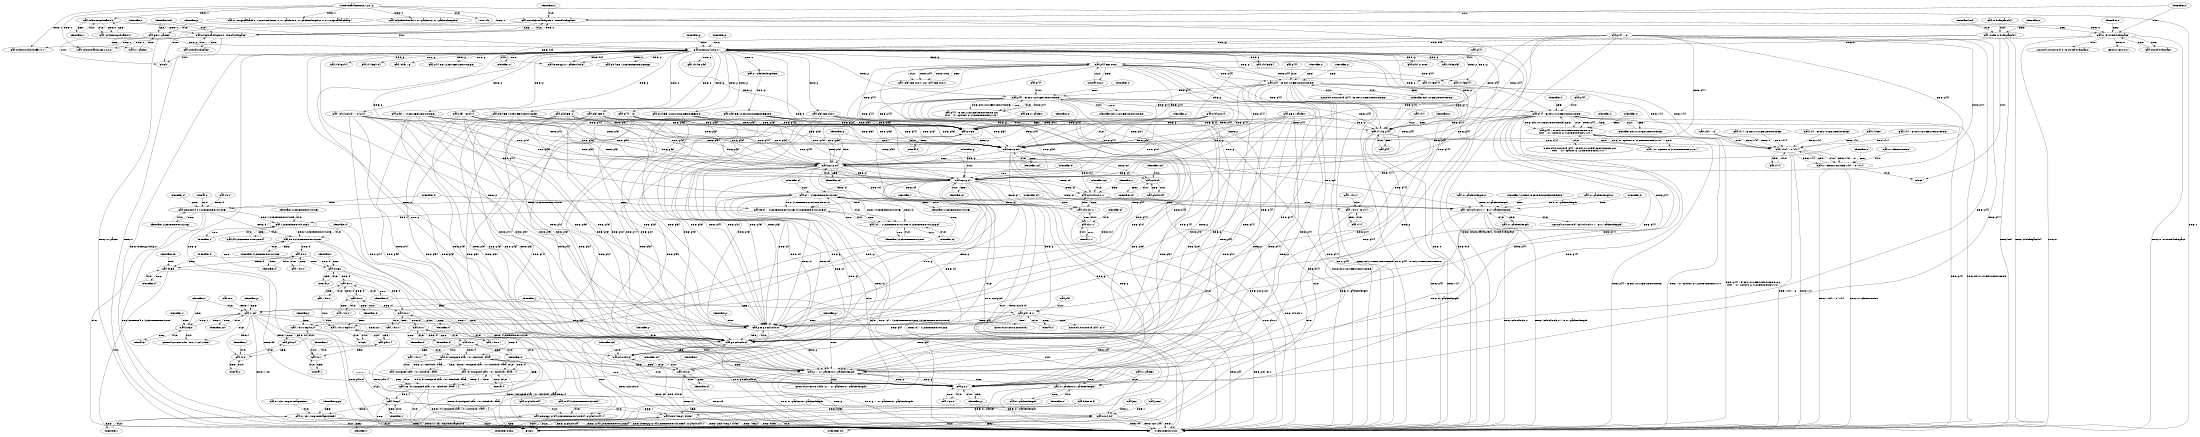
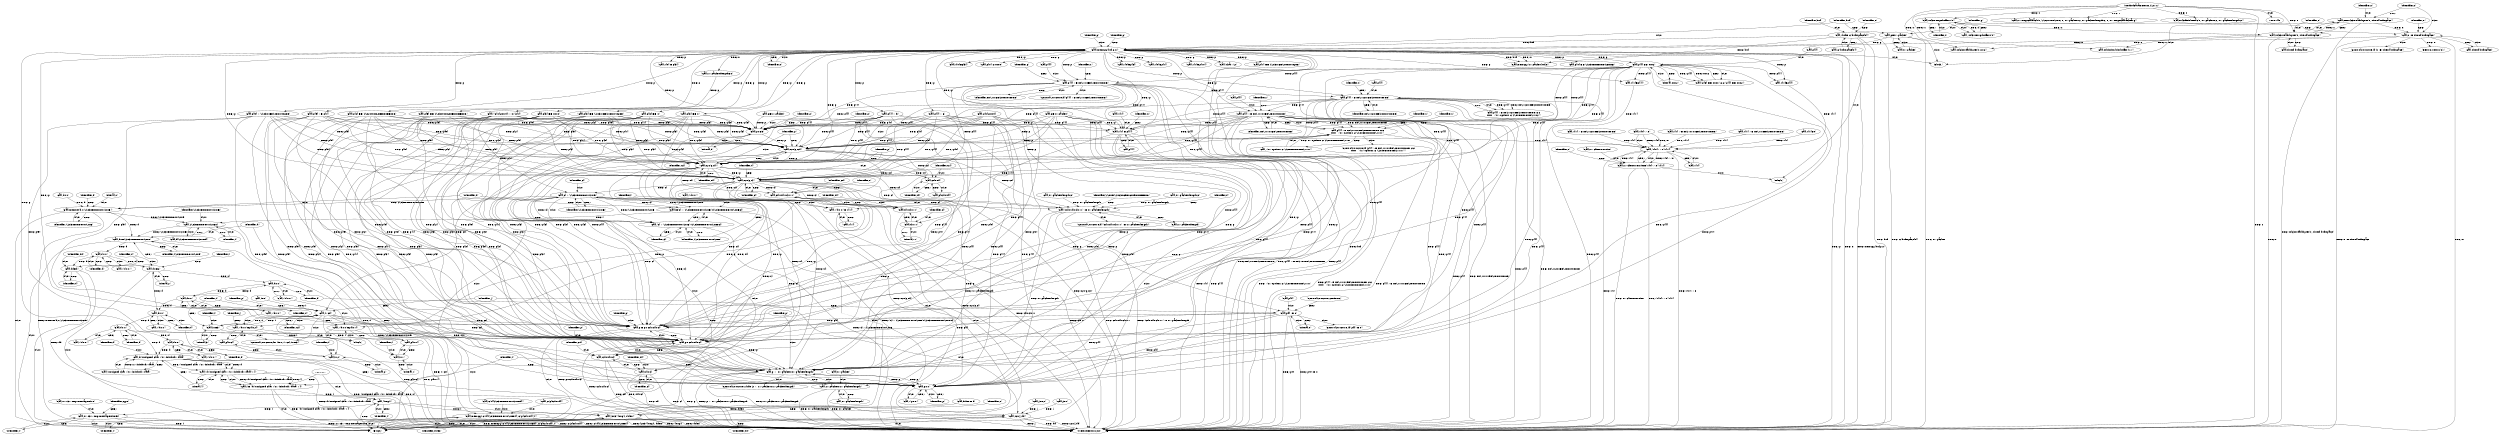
(1167, 42) -> (943, 55)
none -> (1850, 42)
(1019, 320) -> (1307, 305)
